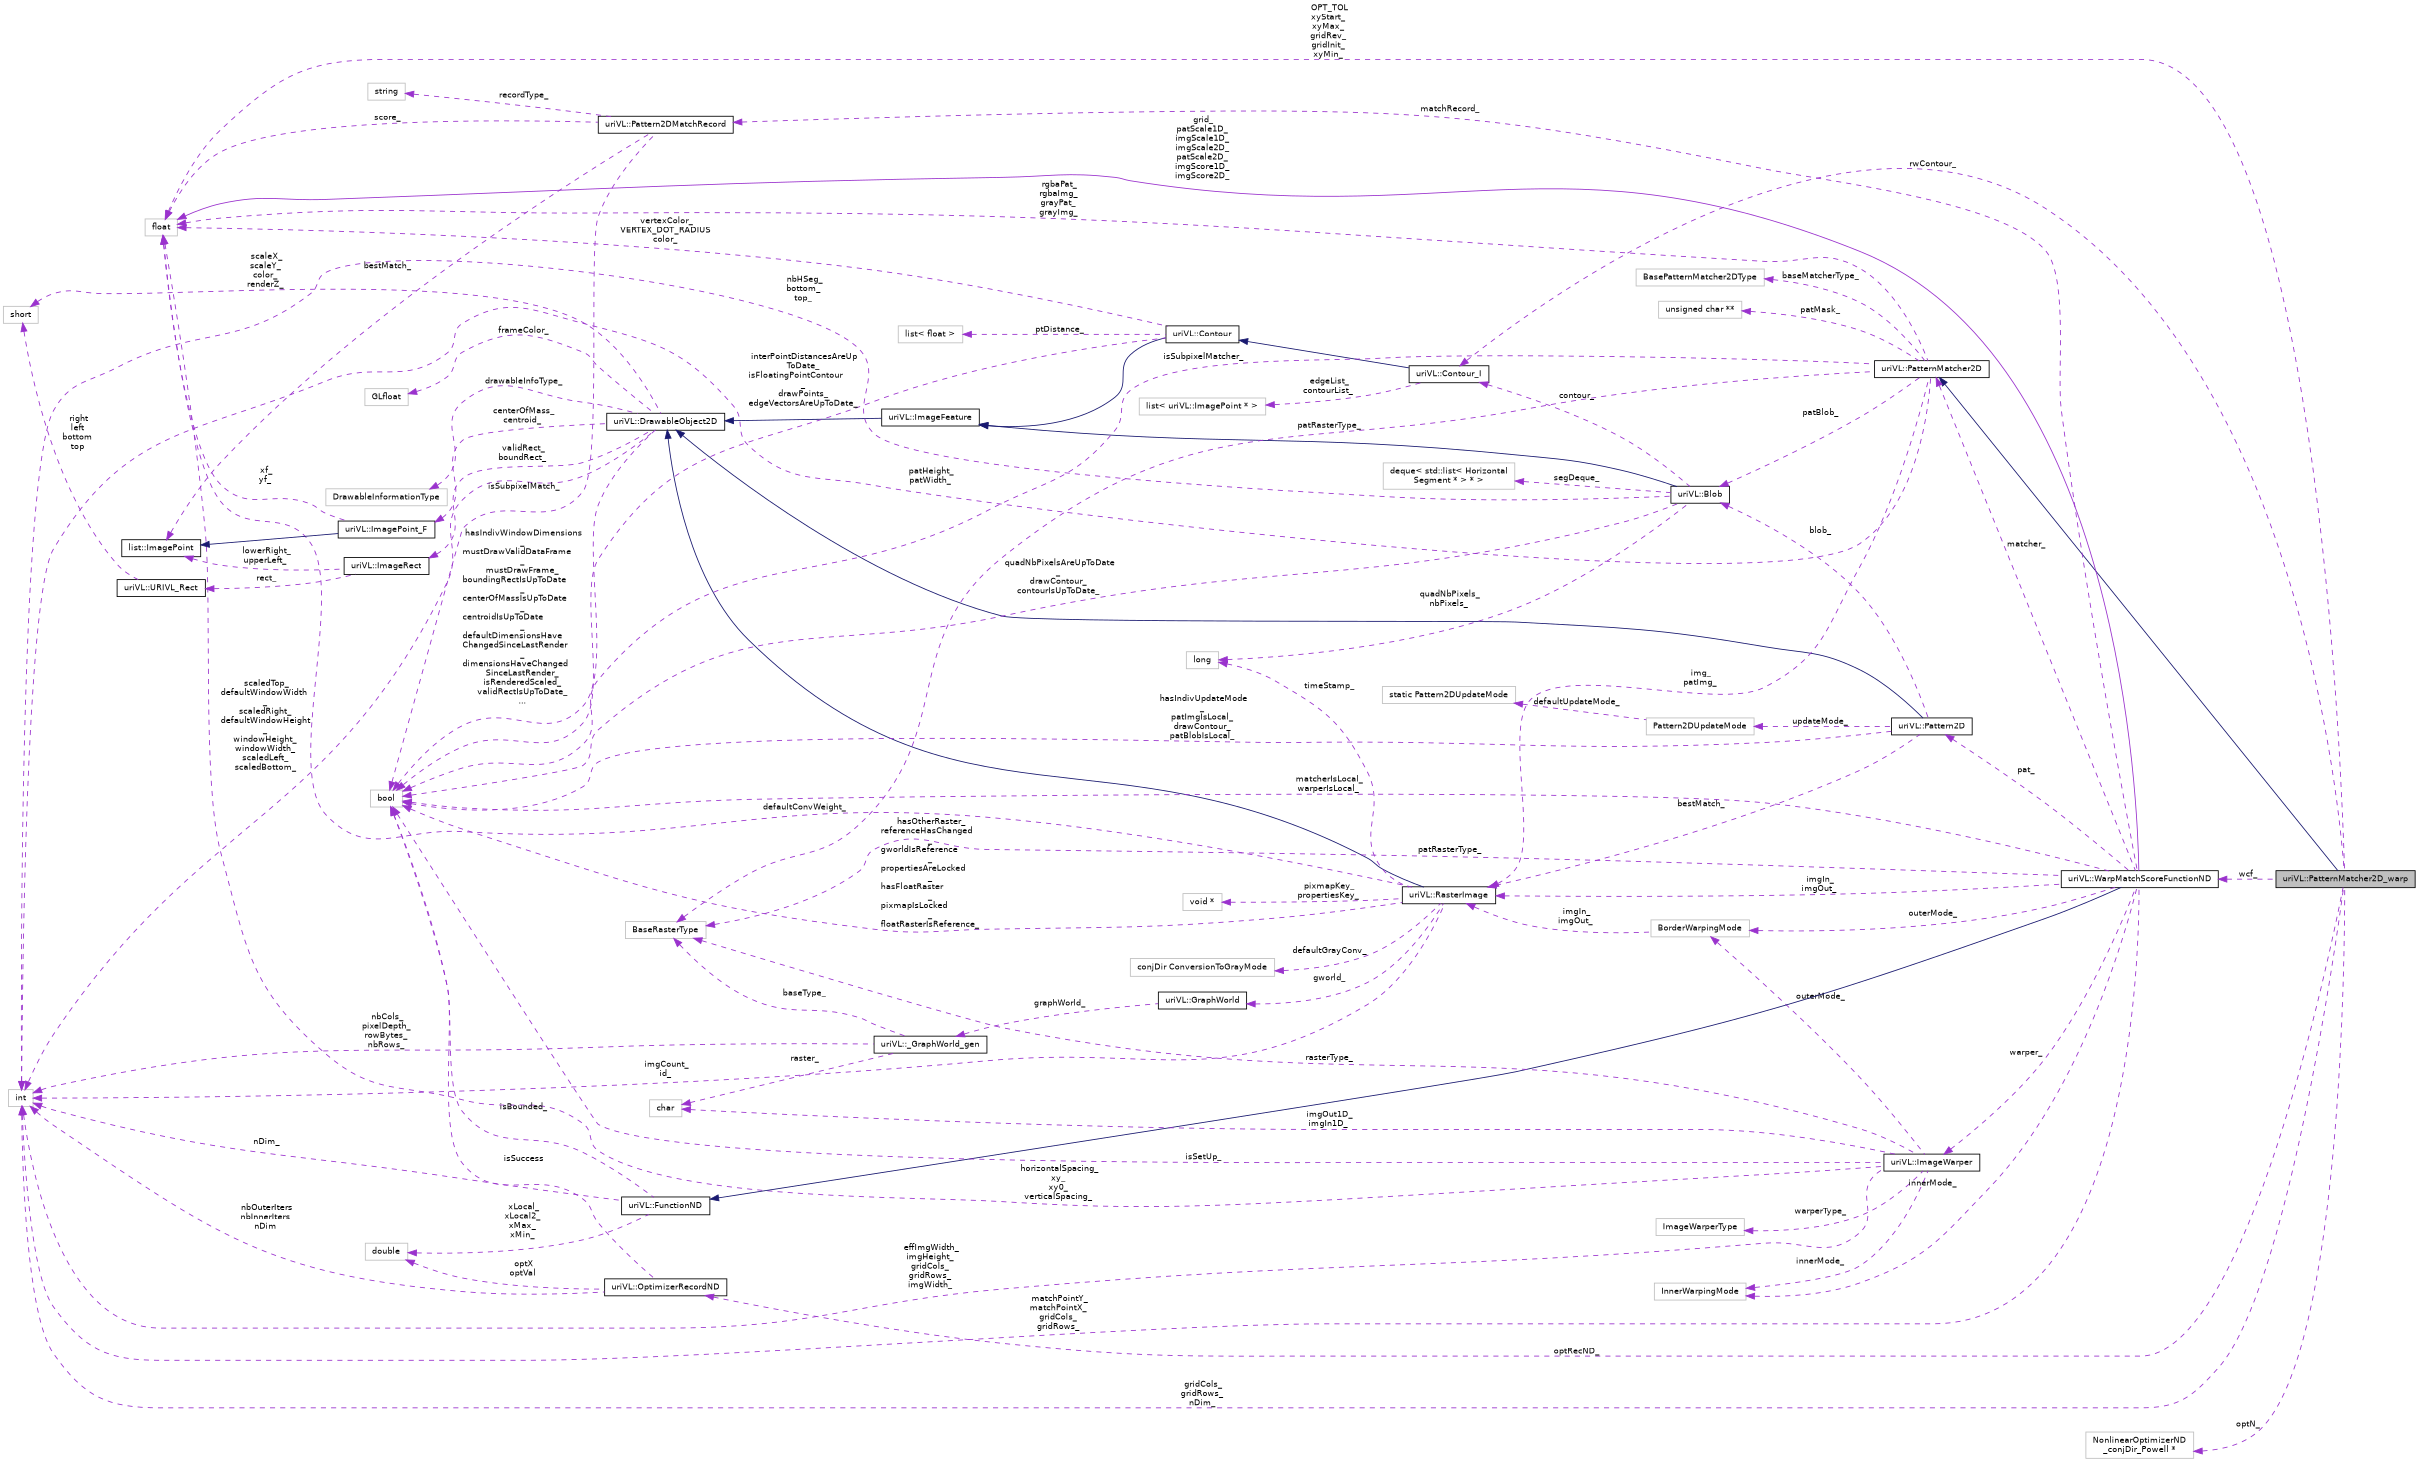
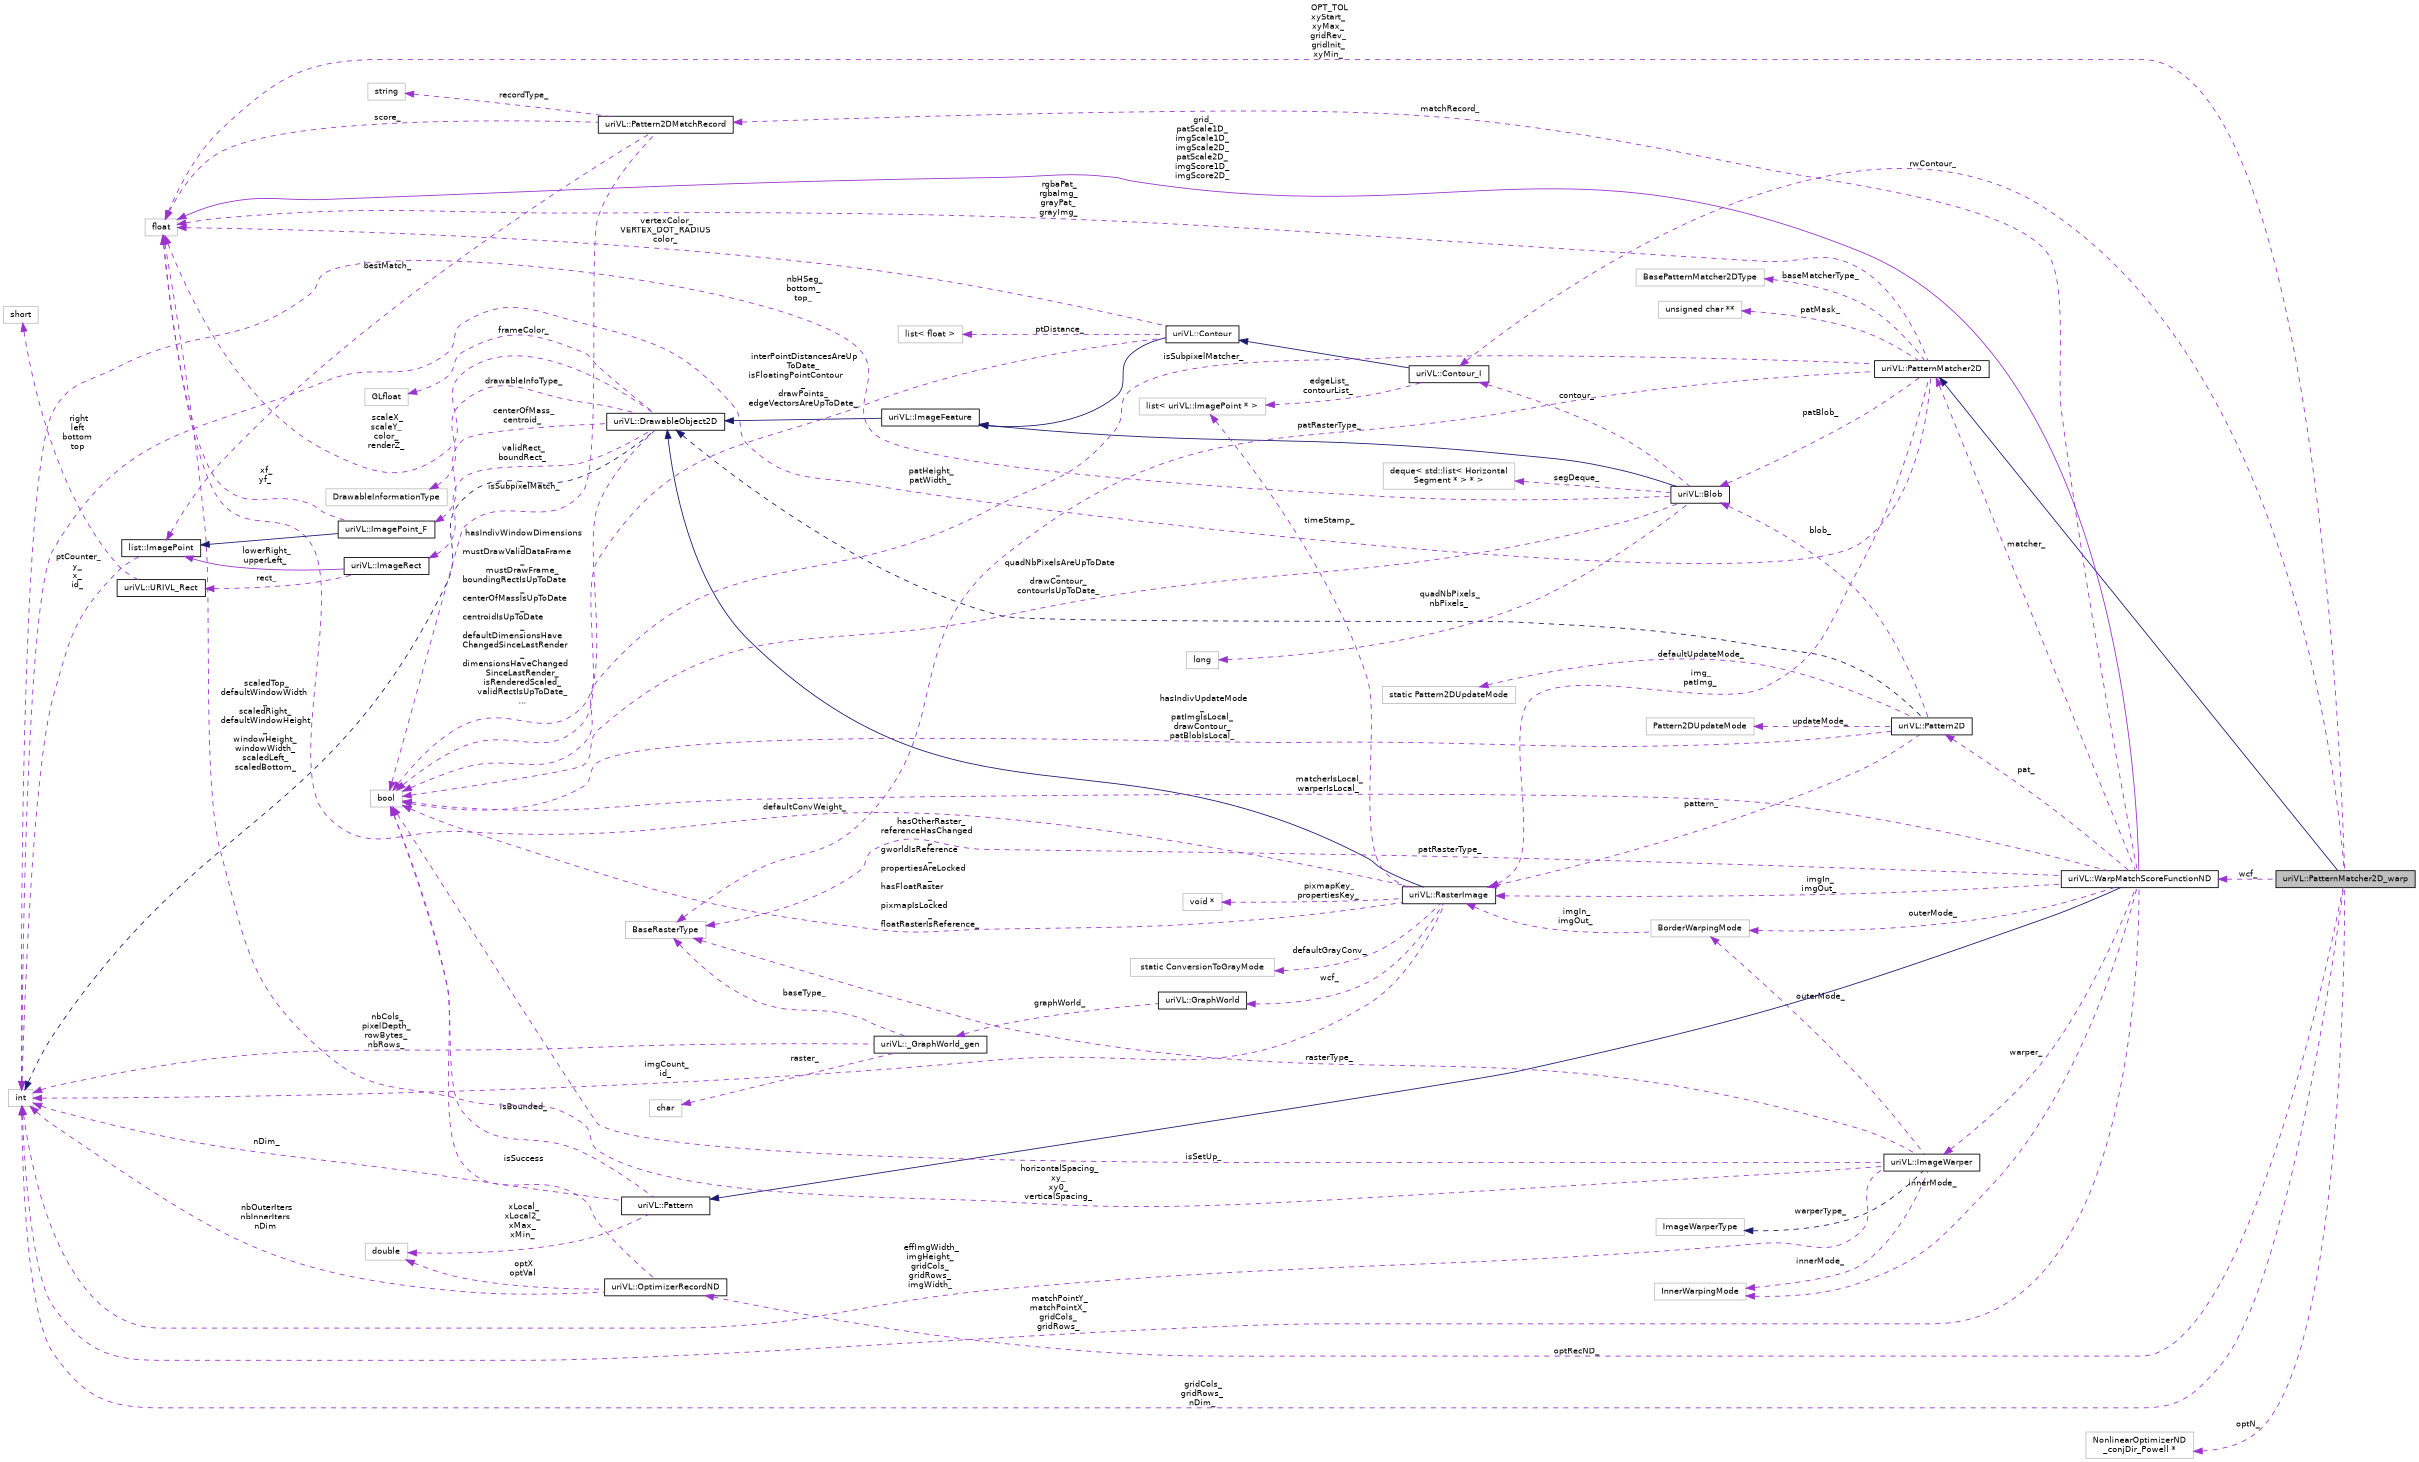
(372, 290) -> (401, 472)
(268, 569) -> (268, 569)
(1289, 621) -> (1289, 621)
(1584, 712) -> (1705, 660)
(349, 732) -> (349, 732)
(1355, 750) -> (1349, 631)
none -> (38, 803)
(1700, 804) -> (1700, 804)
(1202, 967) -> (1202, 967)
(1329, 978) -> (1329, 978)
(1294, 1129) -> none
(666, 1206) -> (666, 1206)
(1845, 1221) -> (1845, 1221)
